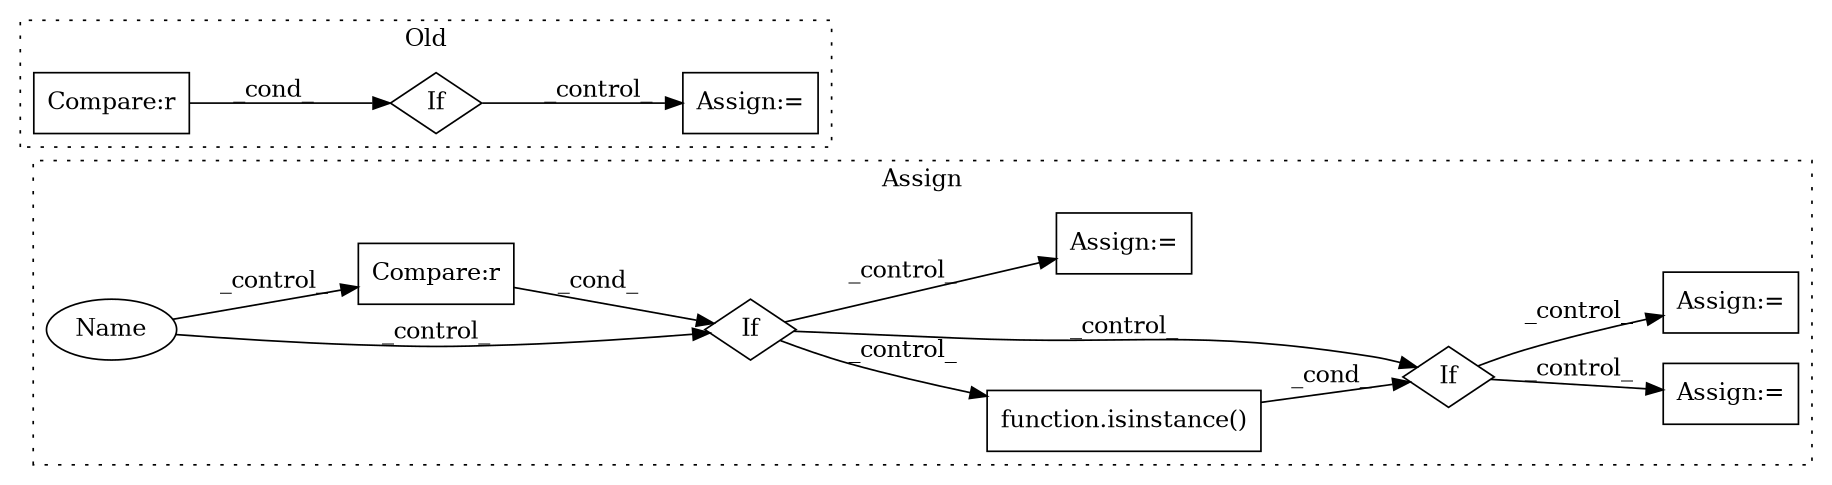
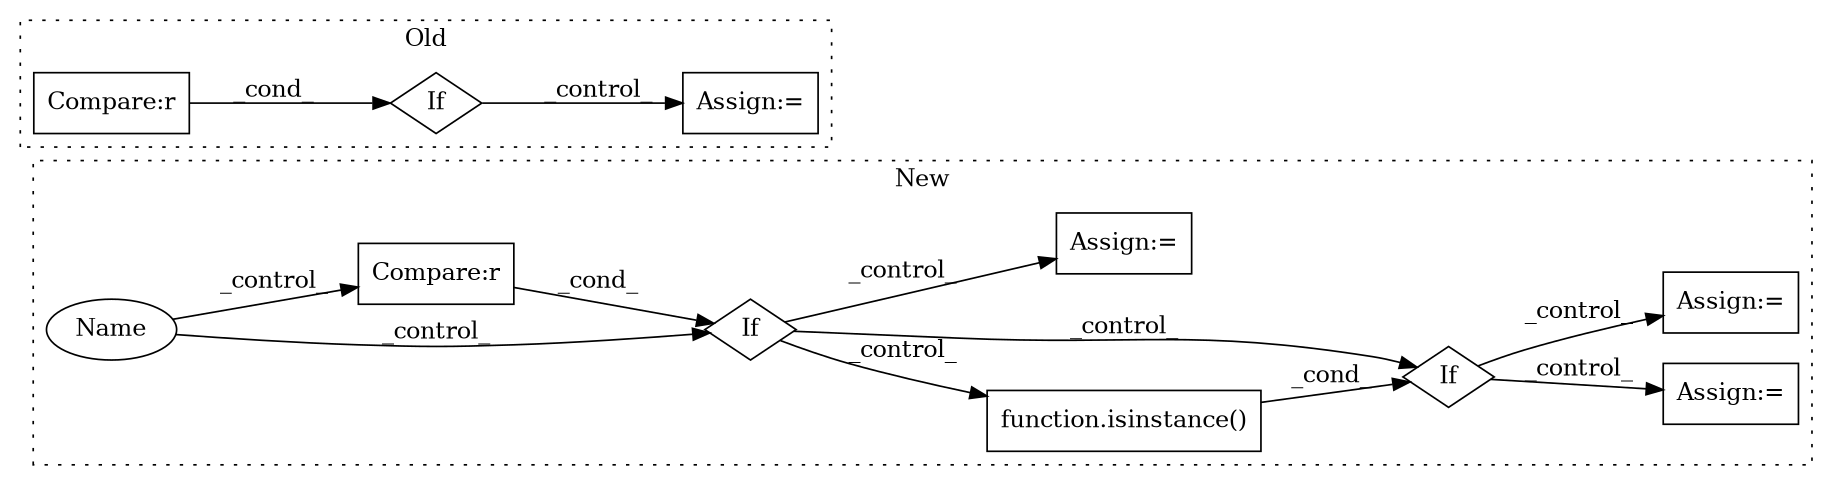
(923, 180) -> (923, 180)
